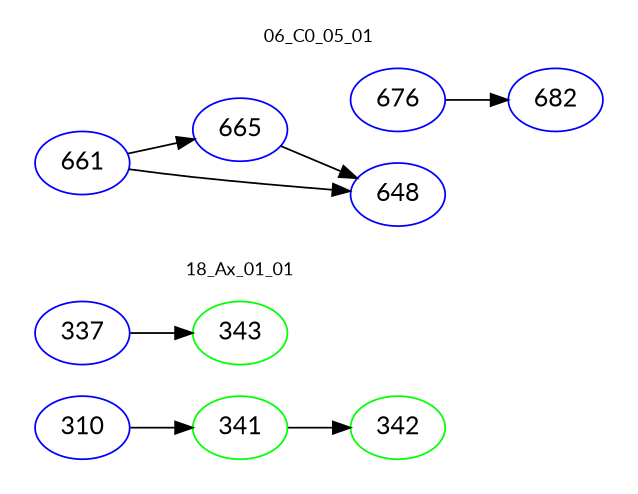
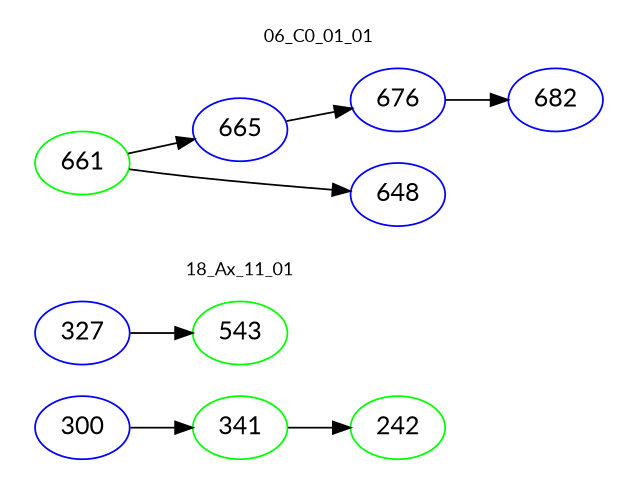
(319, 38) -> (319, 38)
(311, 159) -> (311, 116)
(82, 163) -> (82, 163)
(240, 271) -> (240, 271)
(82, 333) -> (82, 333)
(240, 333) -> (240, 333)
(82, 428) -> (82, 428)
(398, 428) -> (398, 428)
